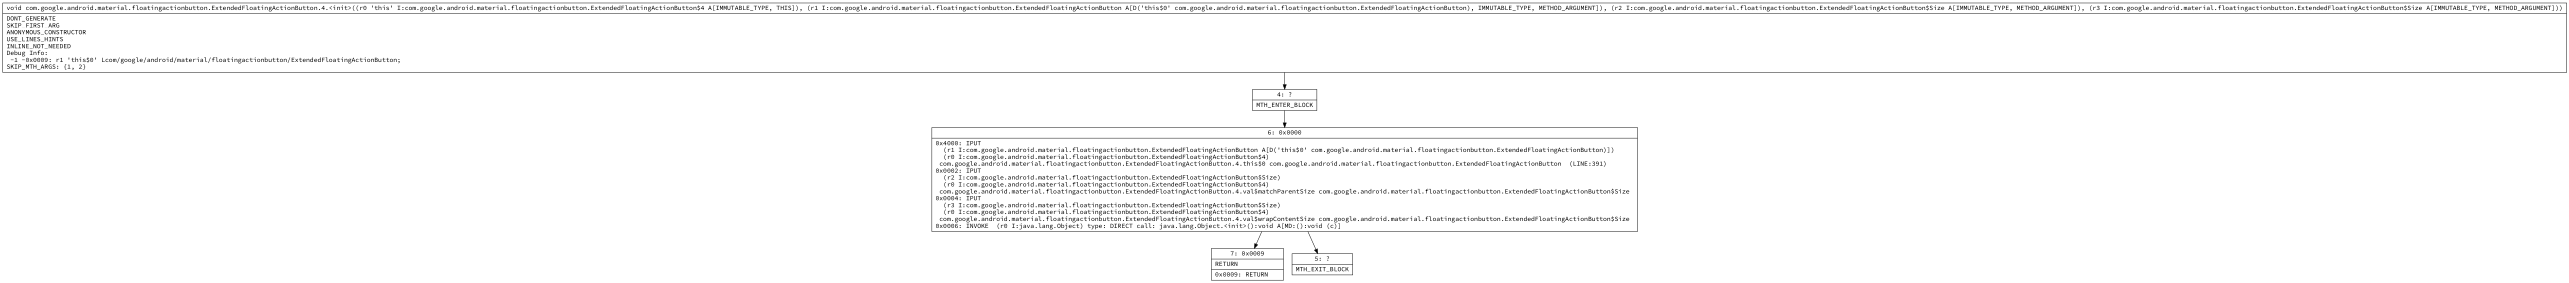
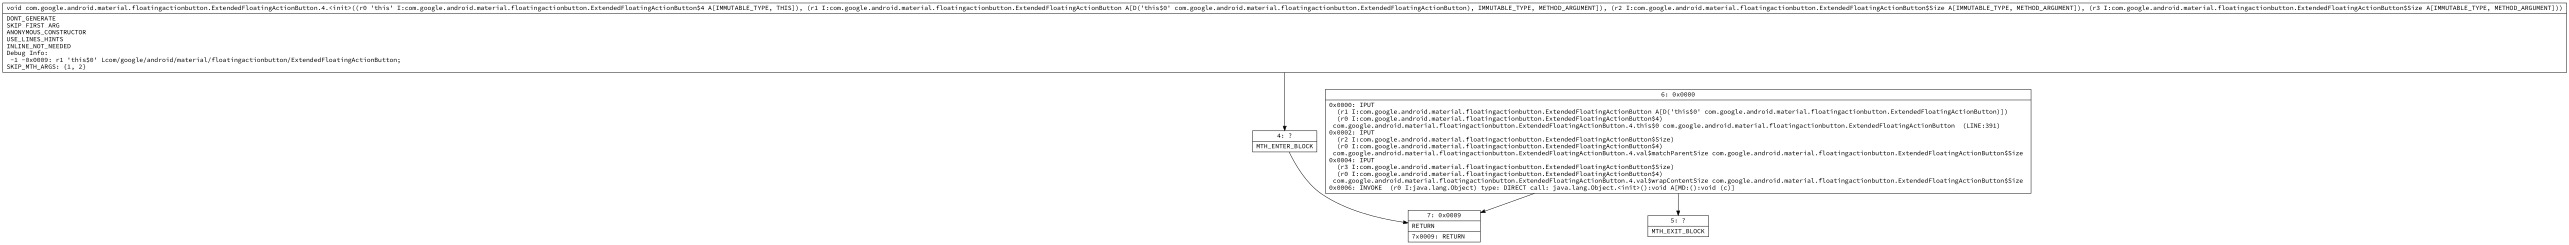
(1285, 117) -> (1336, 202)
(962, 143) -> (1356, 105)
(1247, 275) -> (1444, 237)
